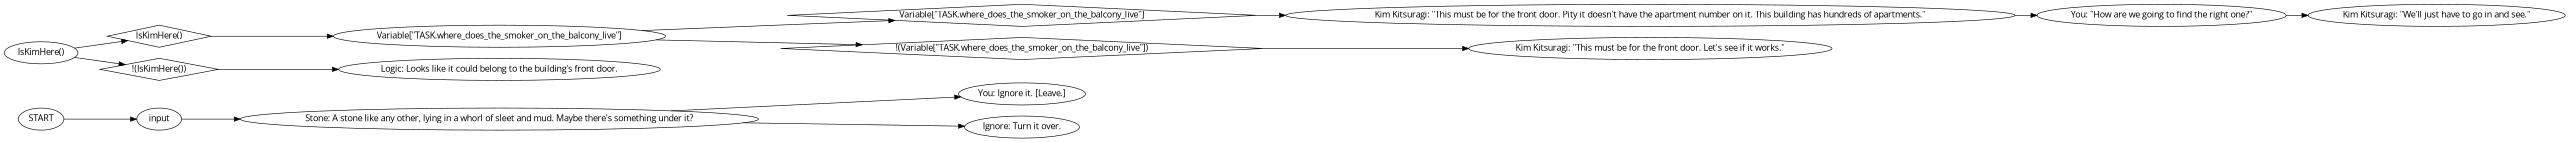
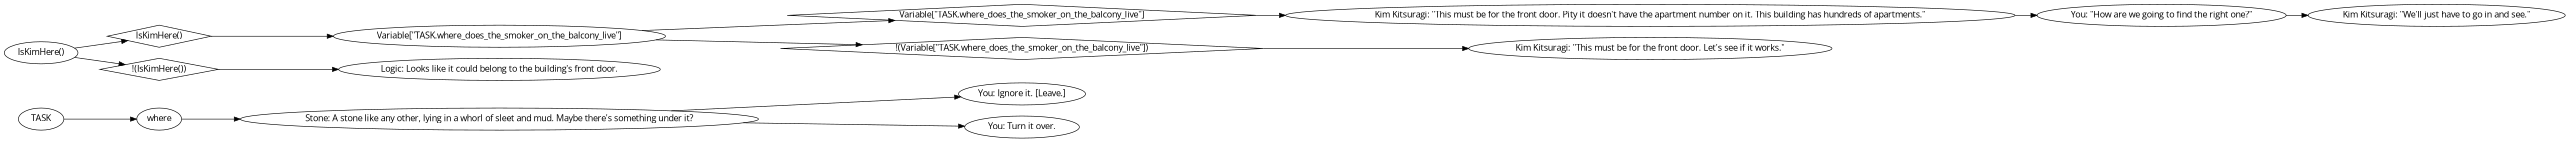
(41, 119) -> (41, 119)
(159, 119) -> (159, 119)
(1022, 127) -> (1022, 127)
